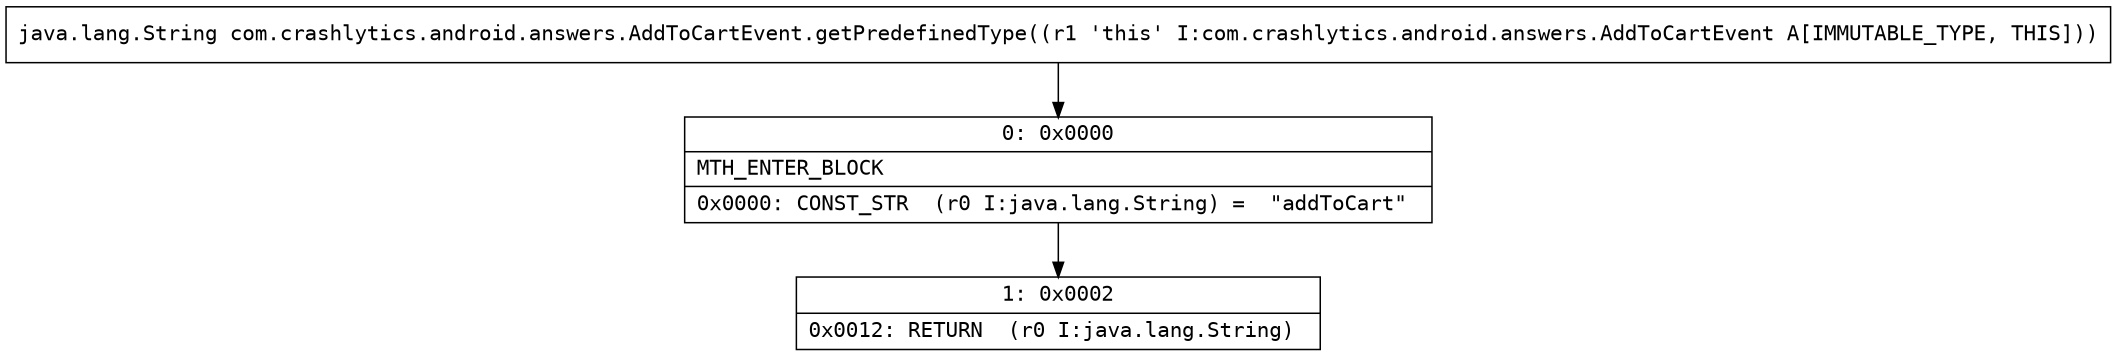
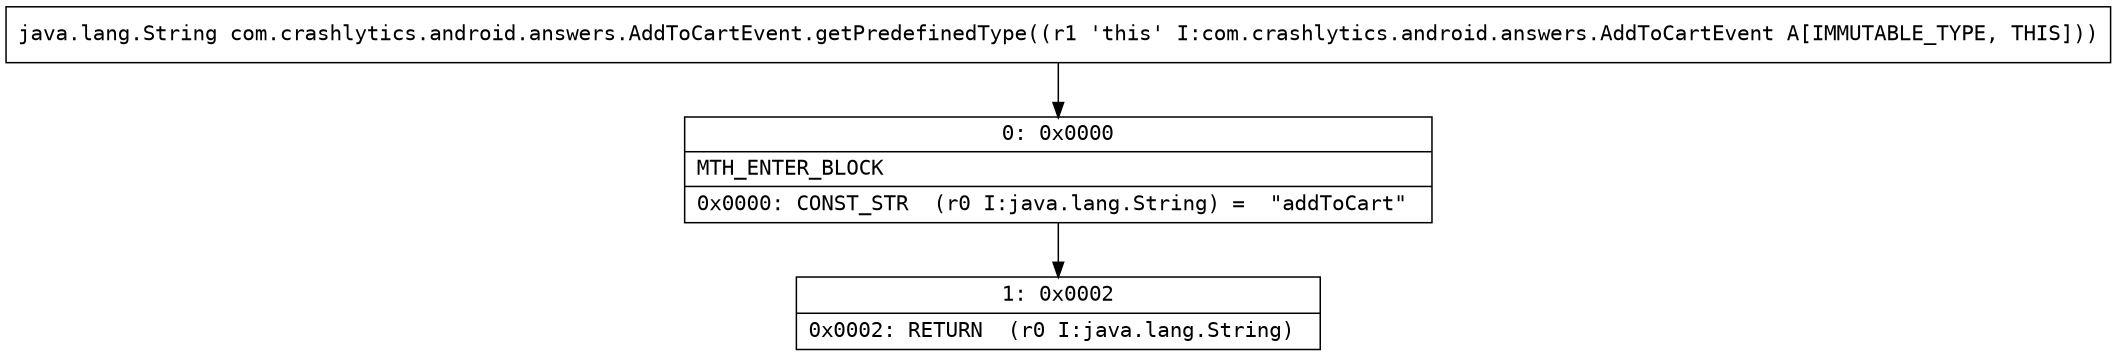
(1058, 331) -> (1058, 331)
